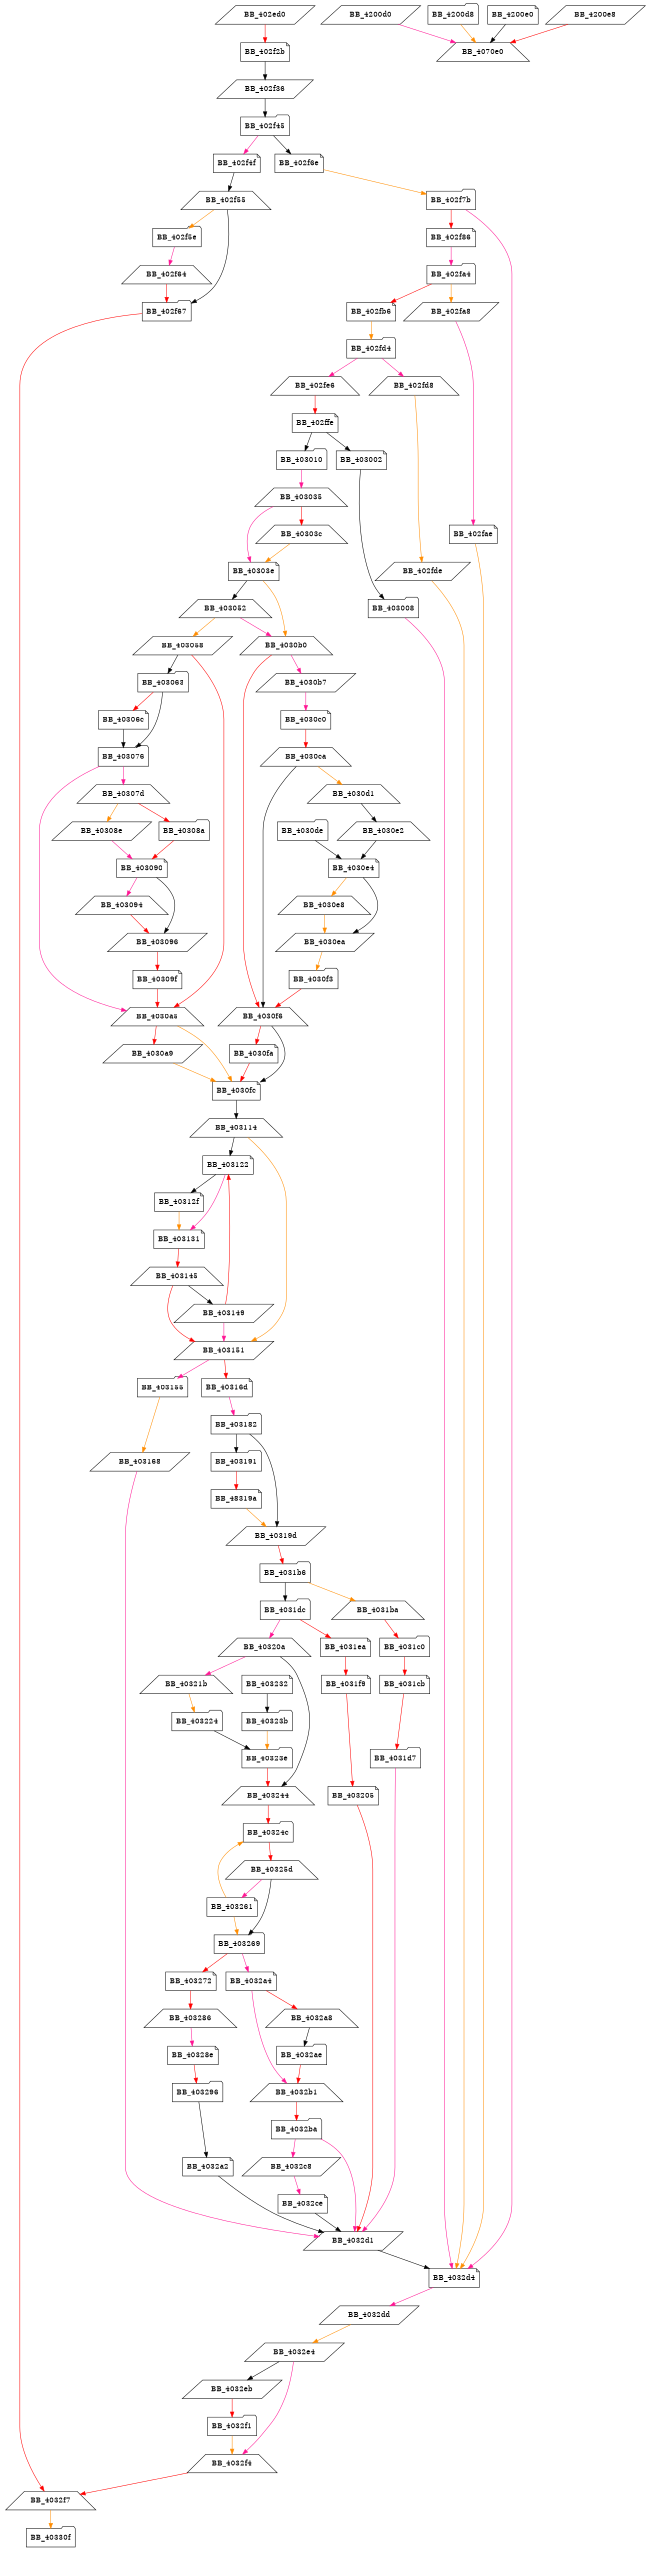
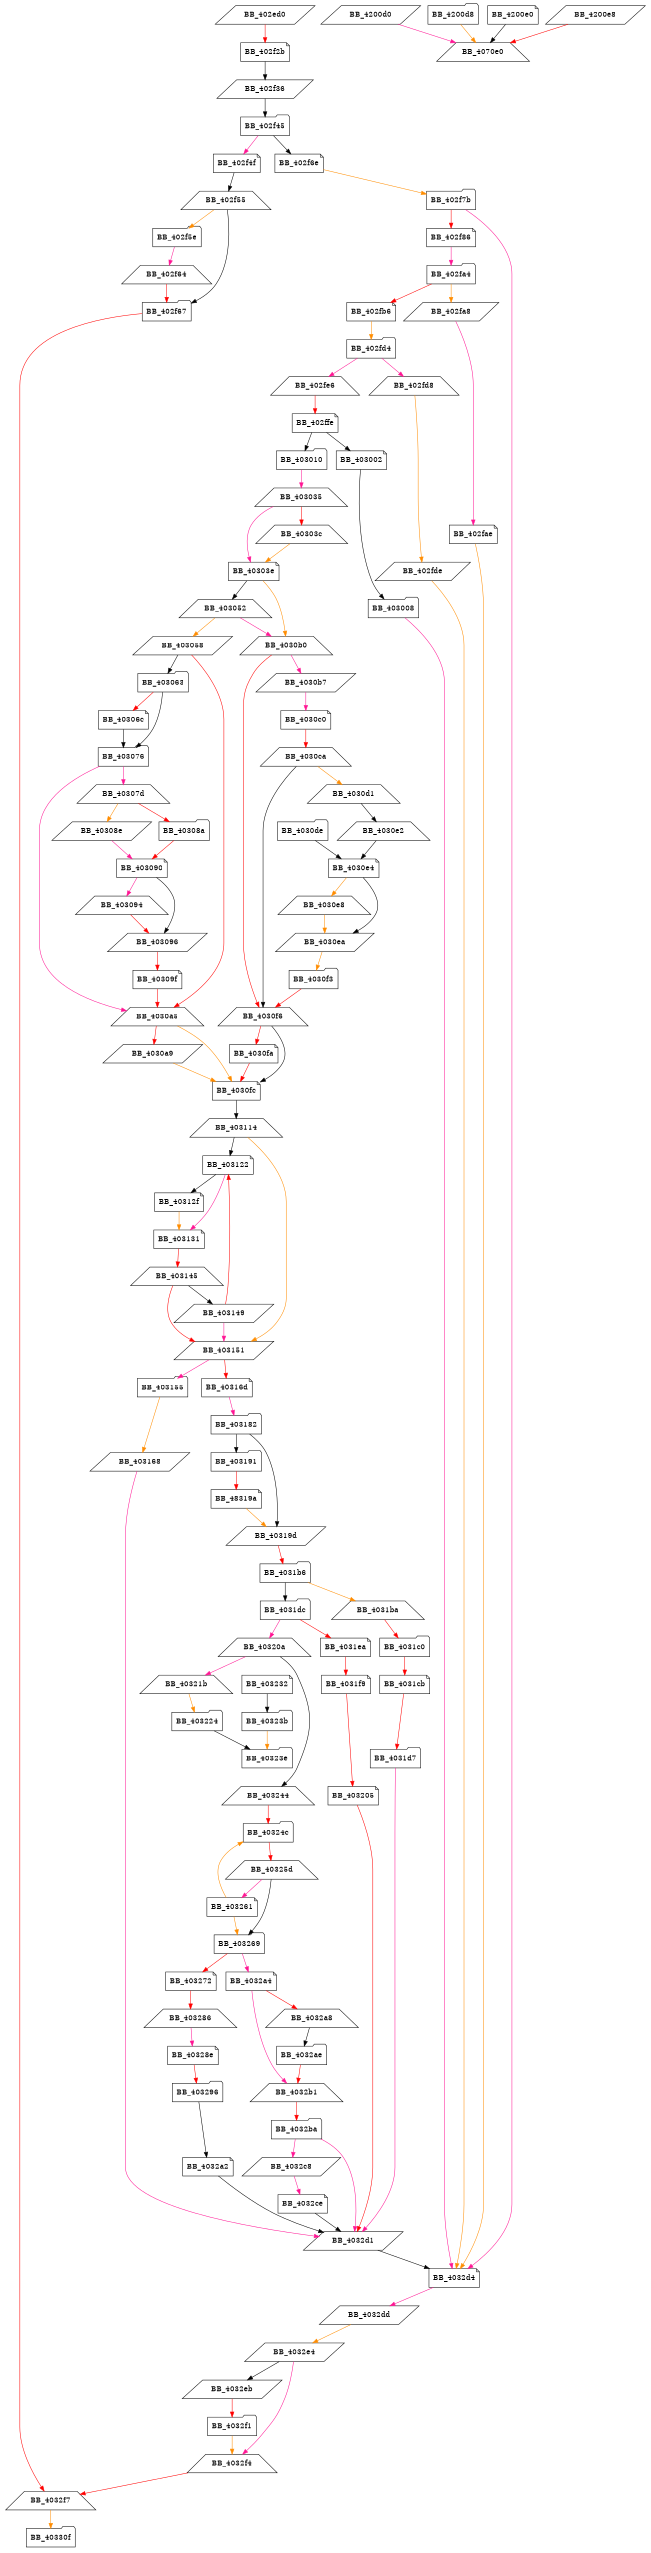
(268, 1775) -> none
